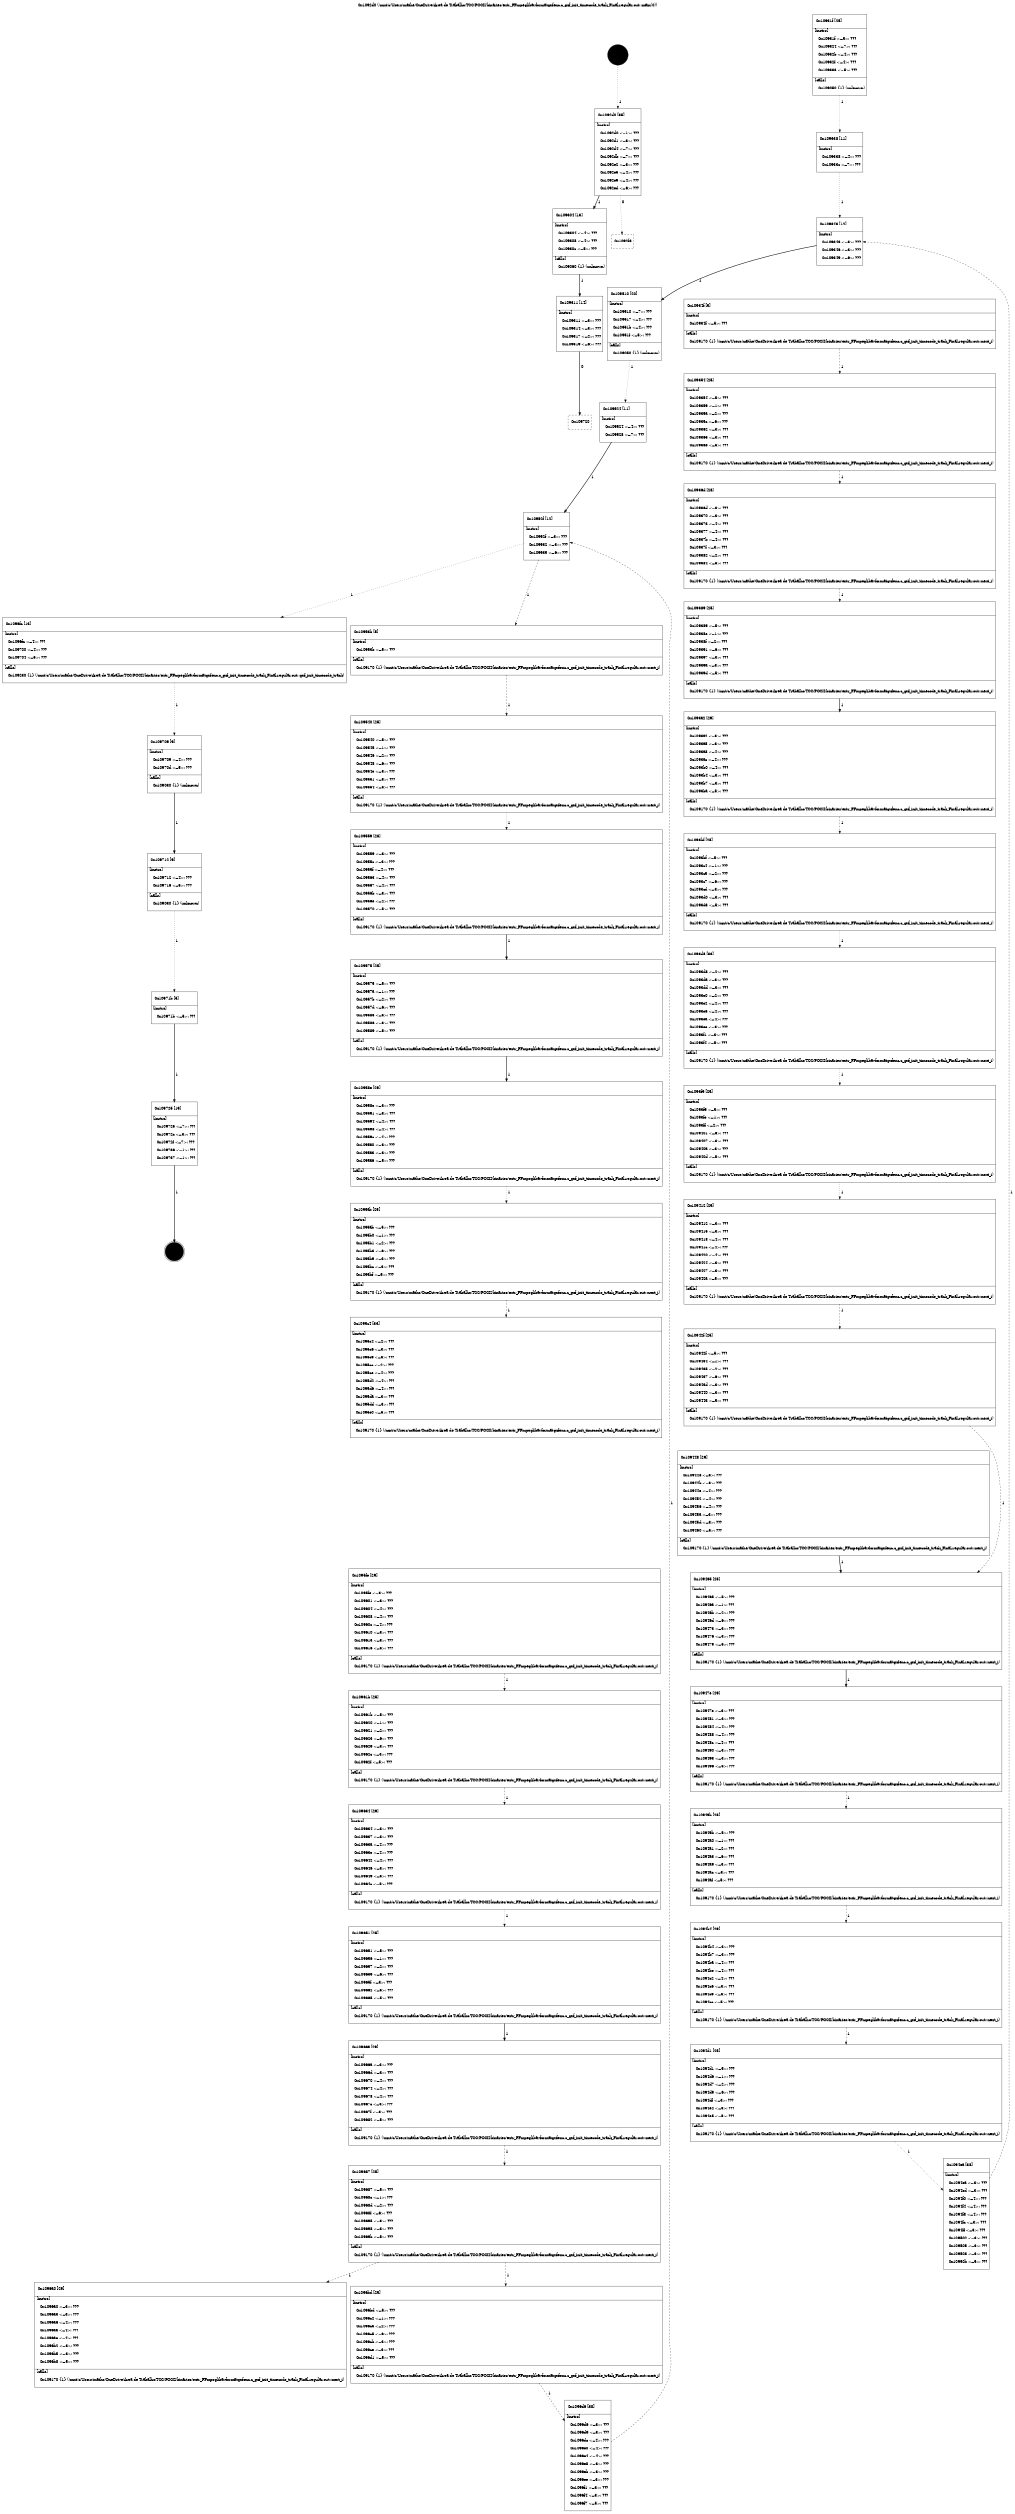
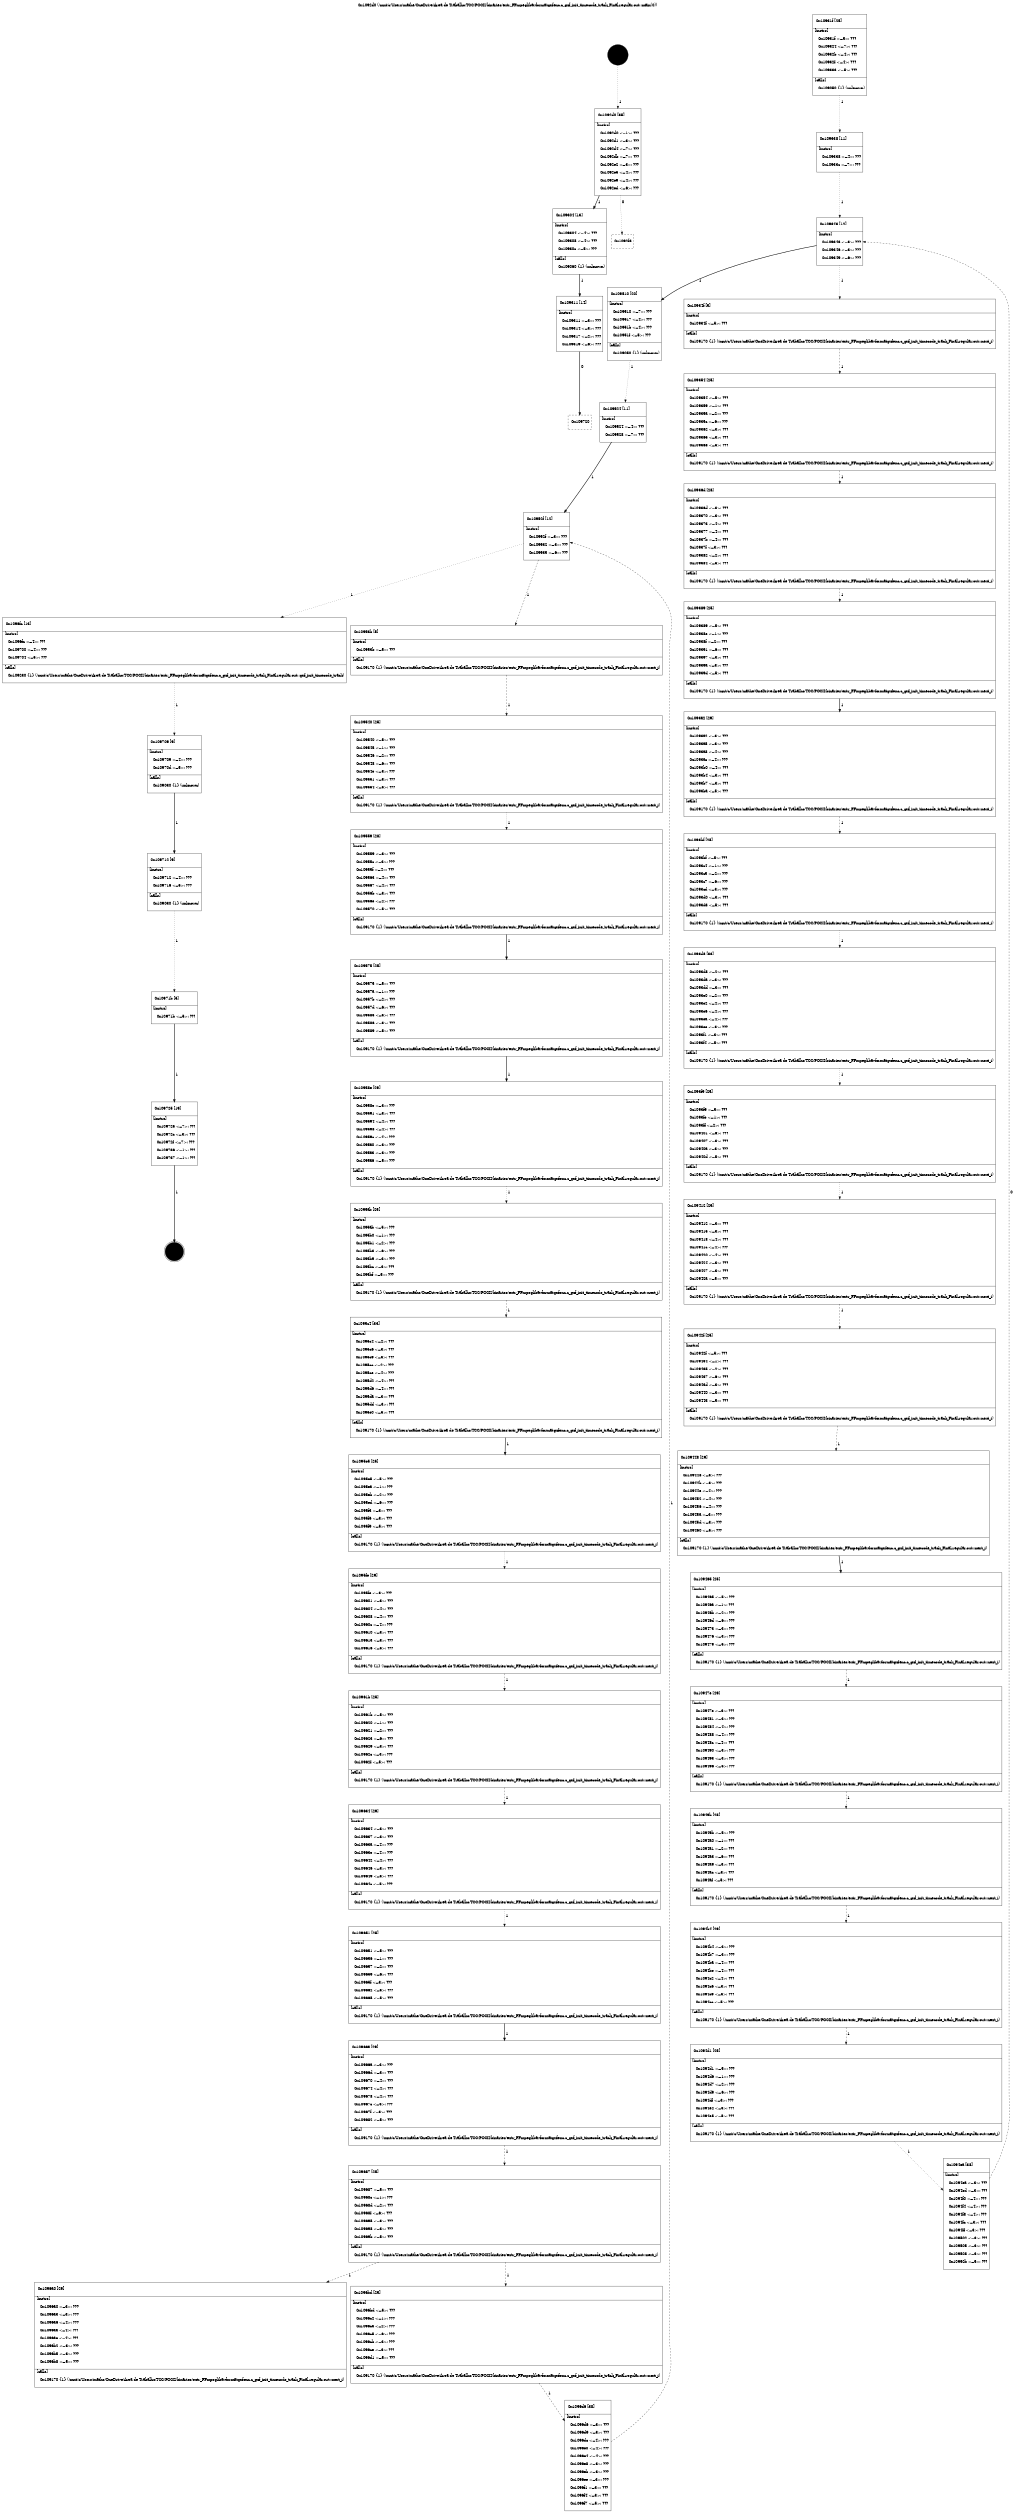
none -> (840, 281)
(1011, 1193) -> (1011, 1193)
(1001, 1496) -> (837, 1437)
none -> (505, 1503)
(846, 1677) -> (846, 1677)
